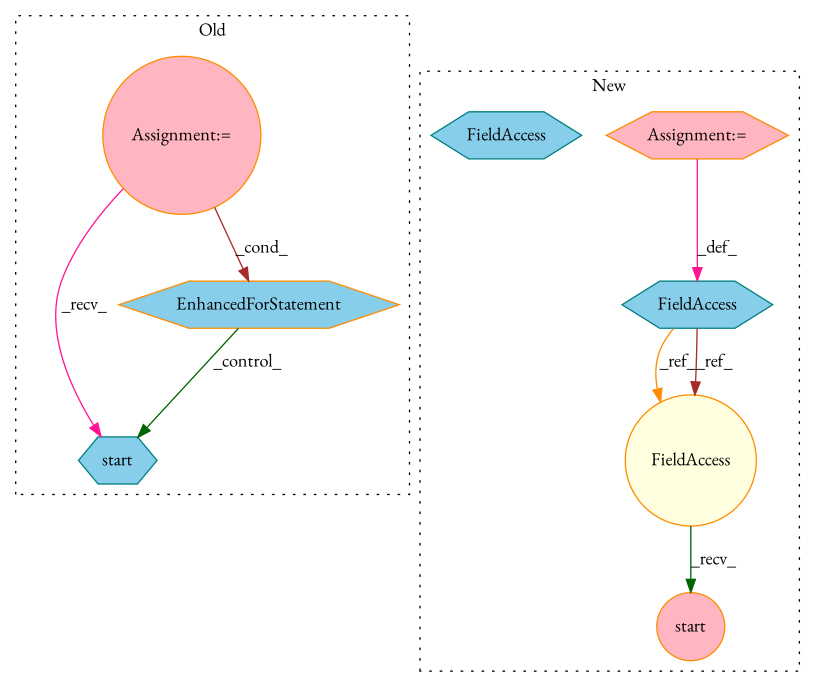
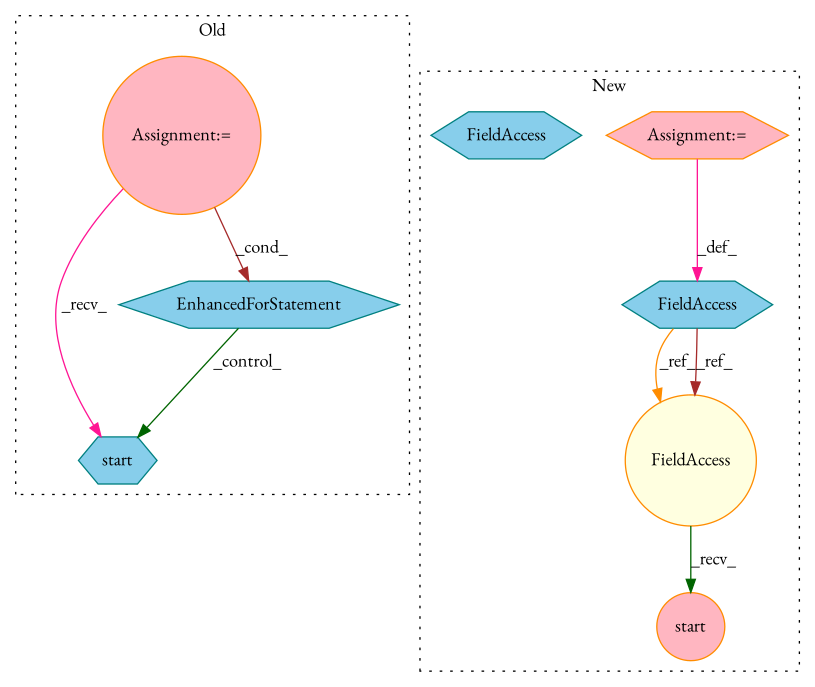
(259, 305) -> (259, 305)
